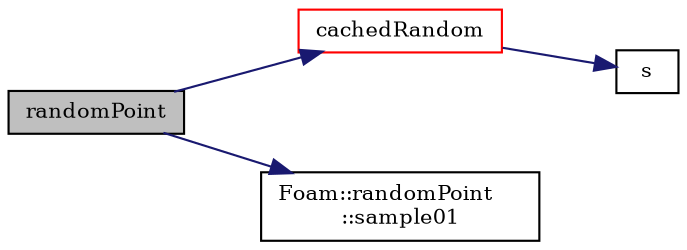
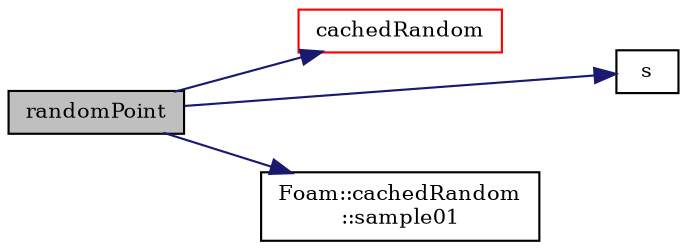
(549, 56) -> (390, 91)
(400, 207) -> (400, 207)
